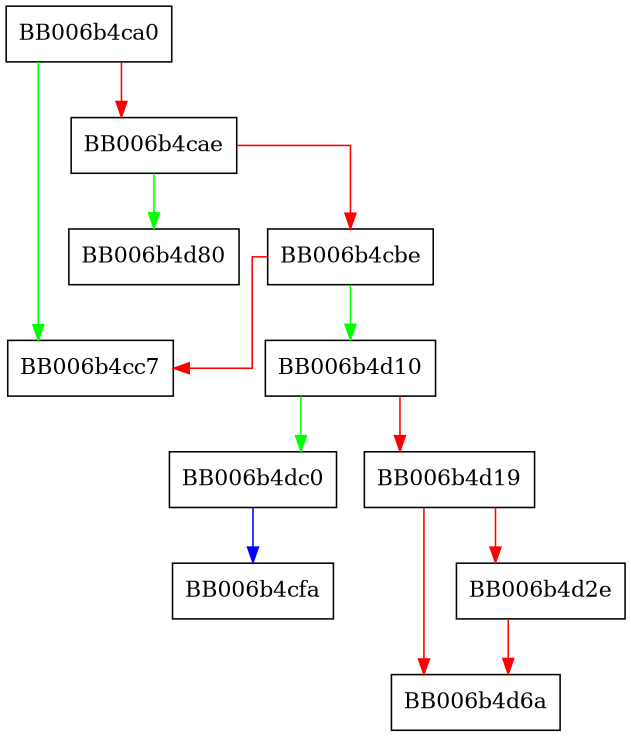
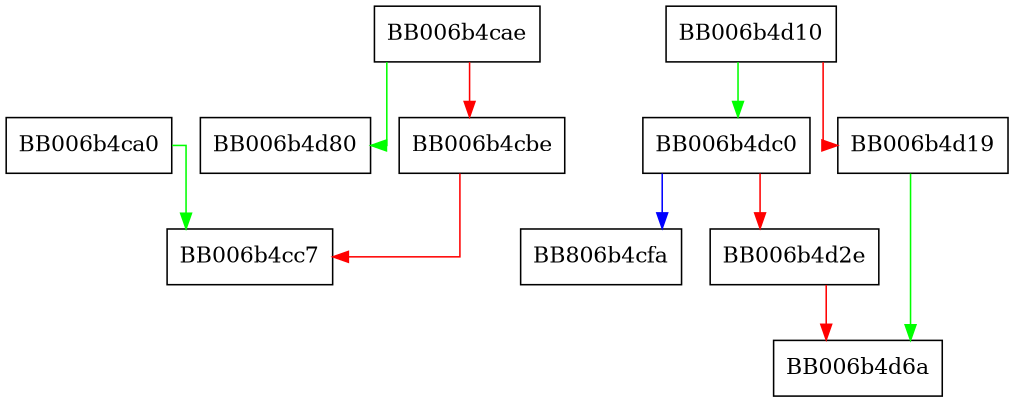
(121, 82) -> none
(350, 305) -> none
(495, 527) -> (760, 193)
(424, 583) -> (911, 249)
(253, 591) -> (601, 257)
